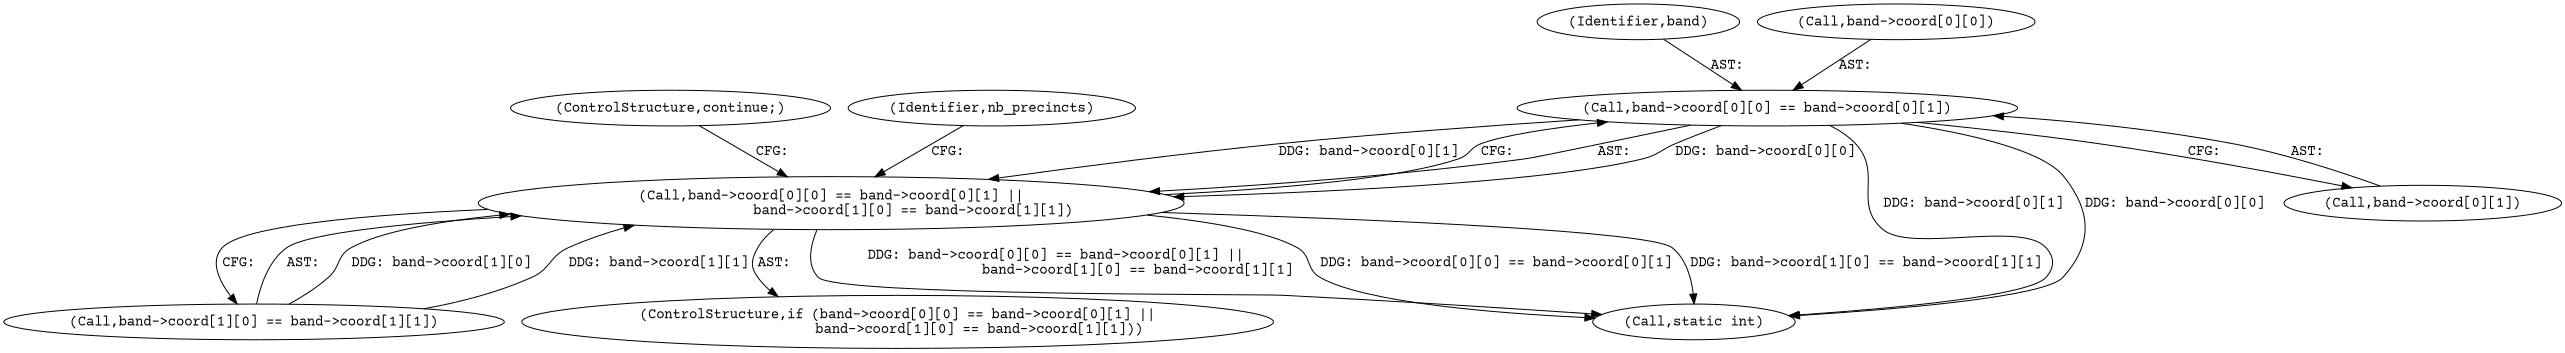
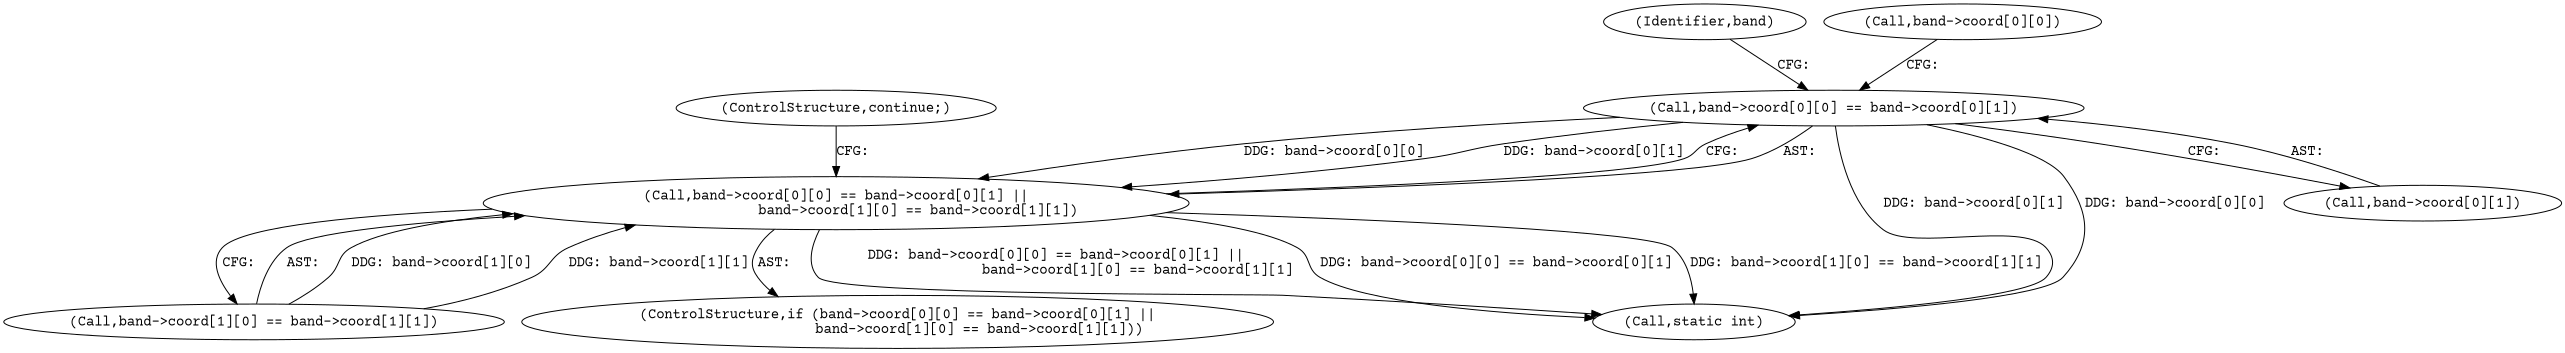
(1732, 65) -> (1798, 65)
(1860, 65) -> (1927, 65)
(992, 108) -> none
